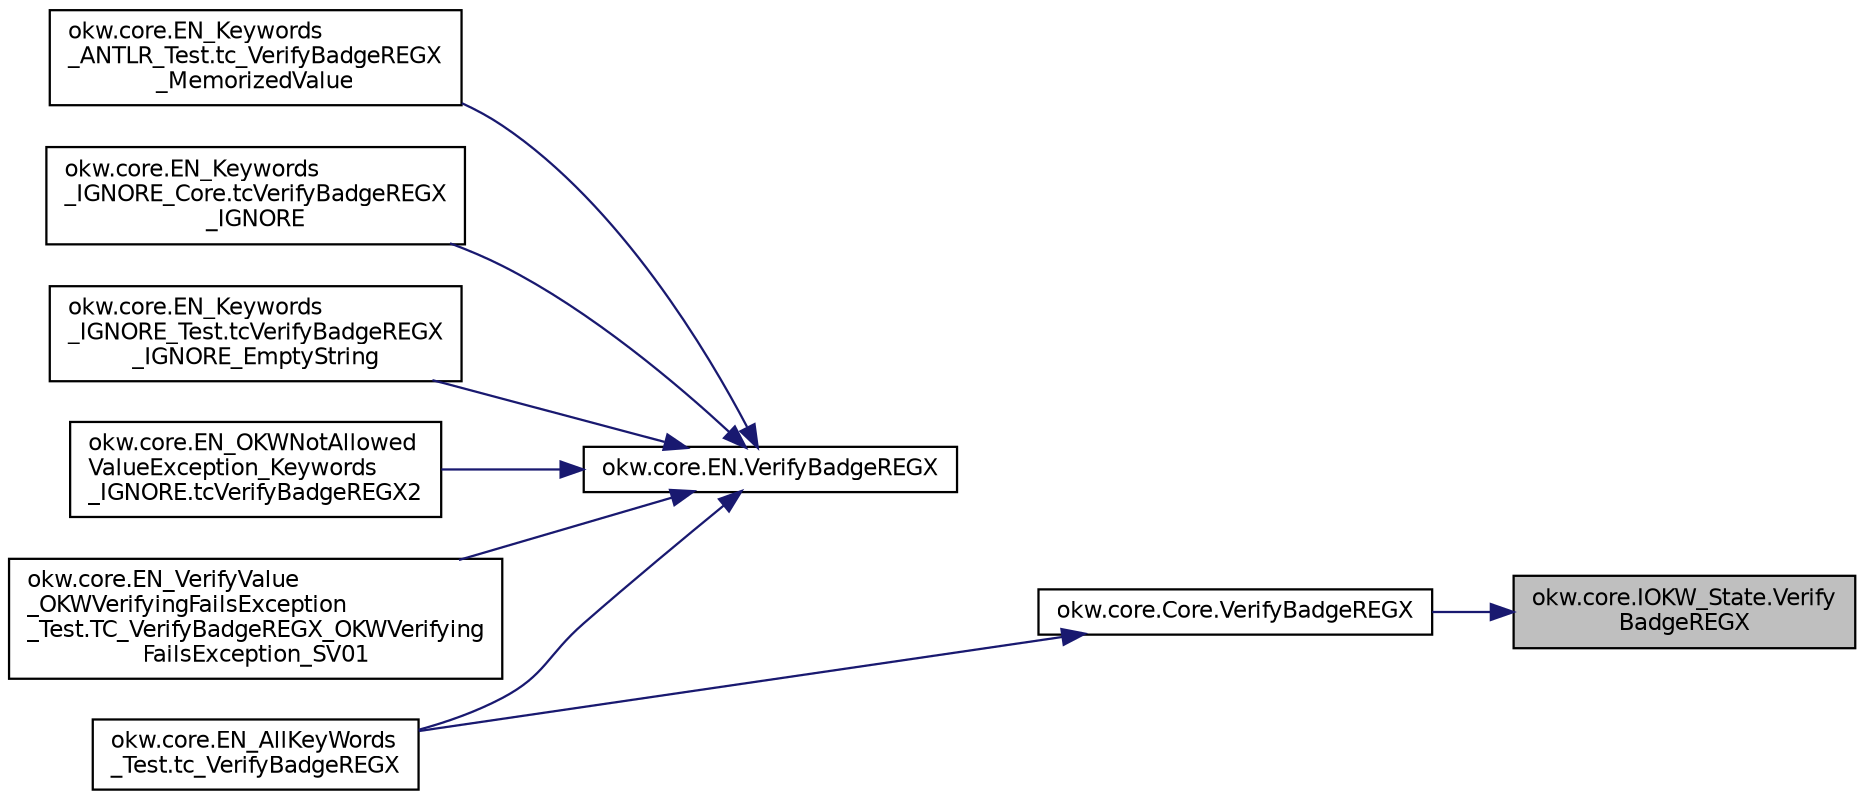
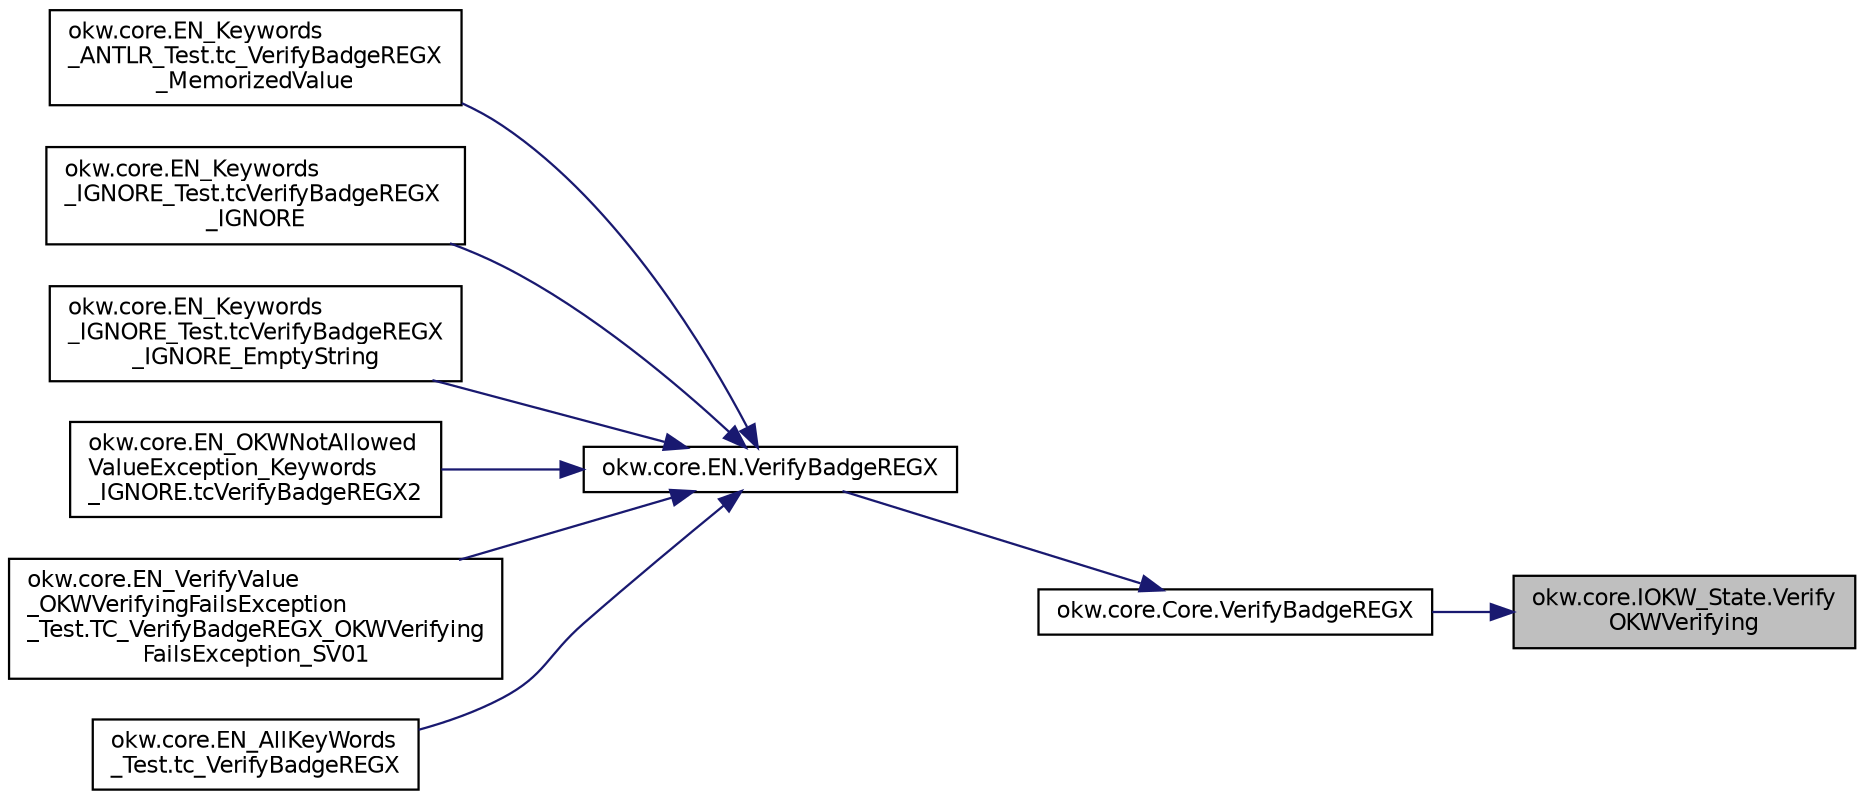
(256, 196) -> (256, 196)
(1684, 612) -> (1684, 612)
(741, 684) -> (992, 537)
